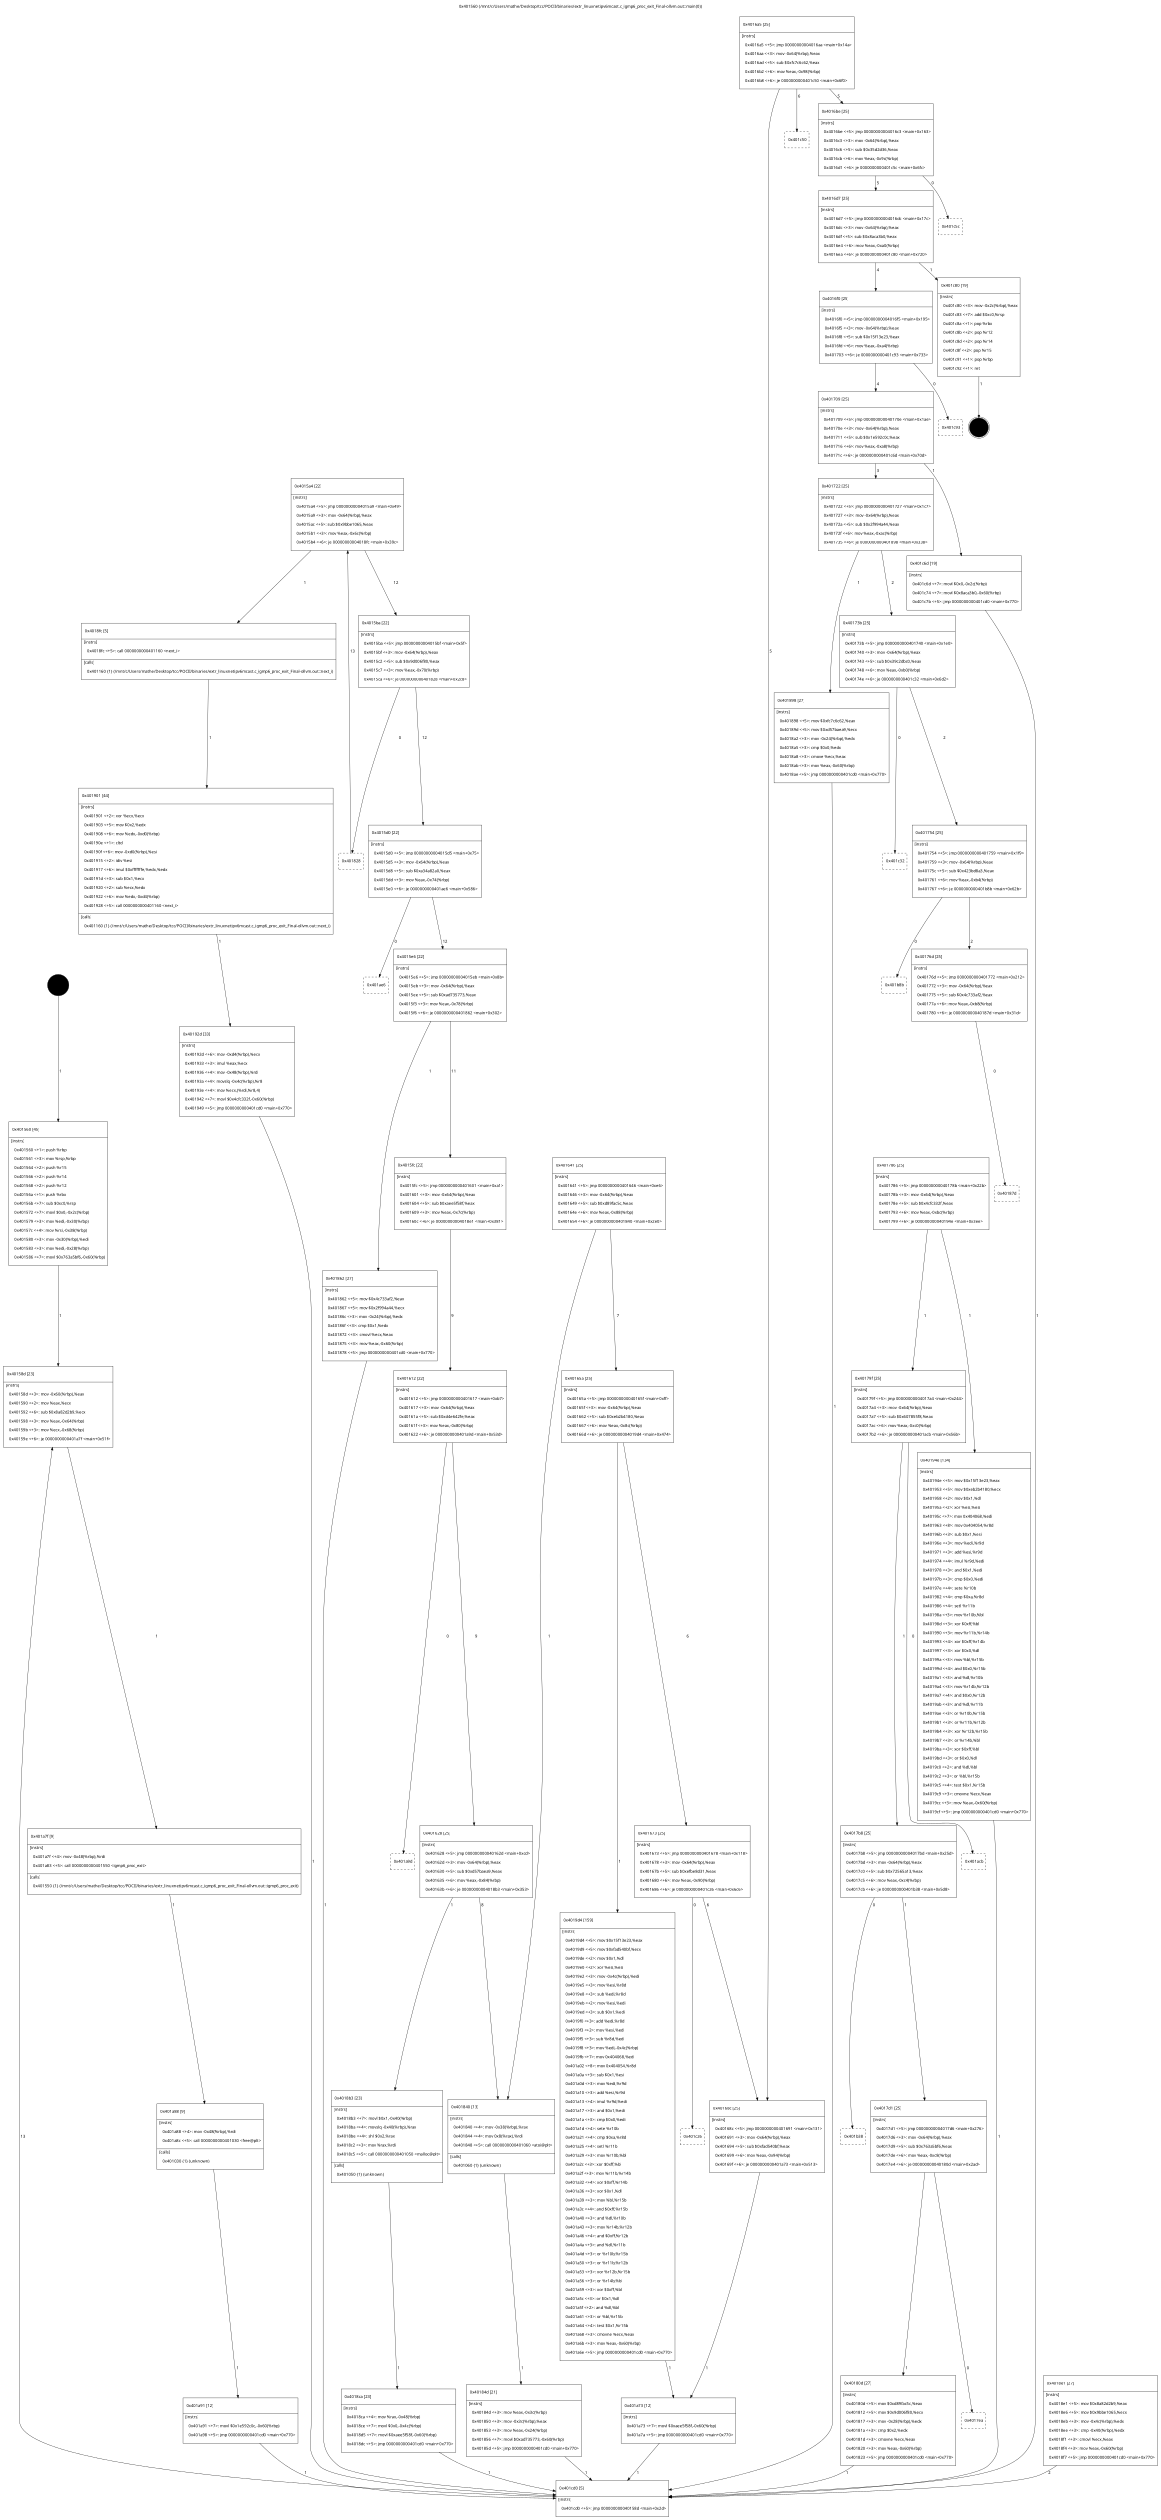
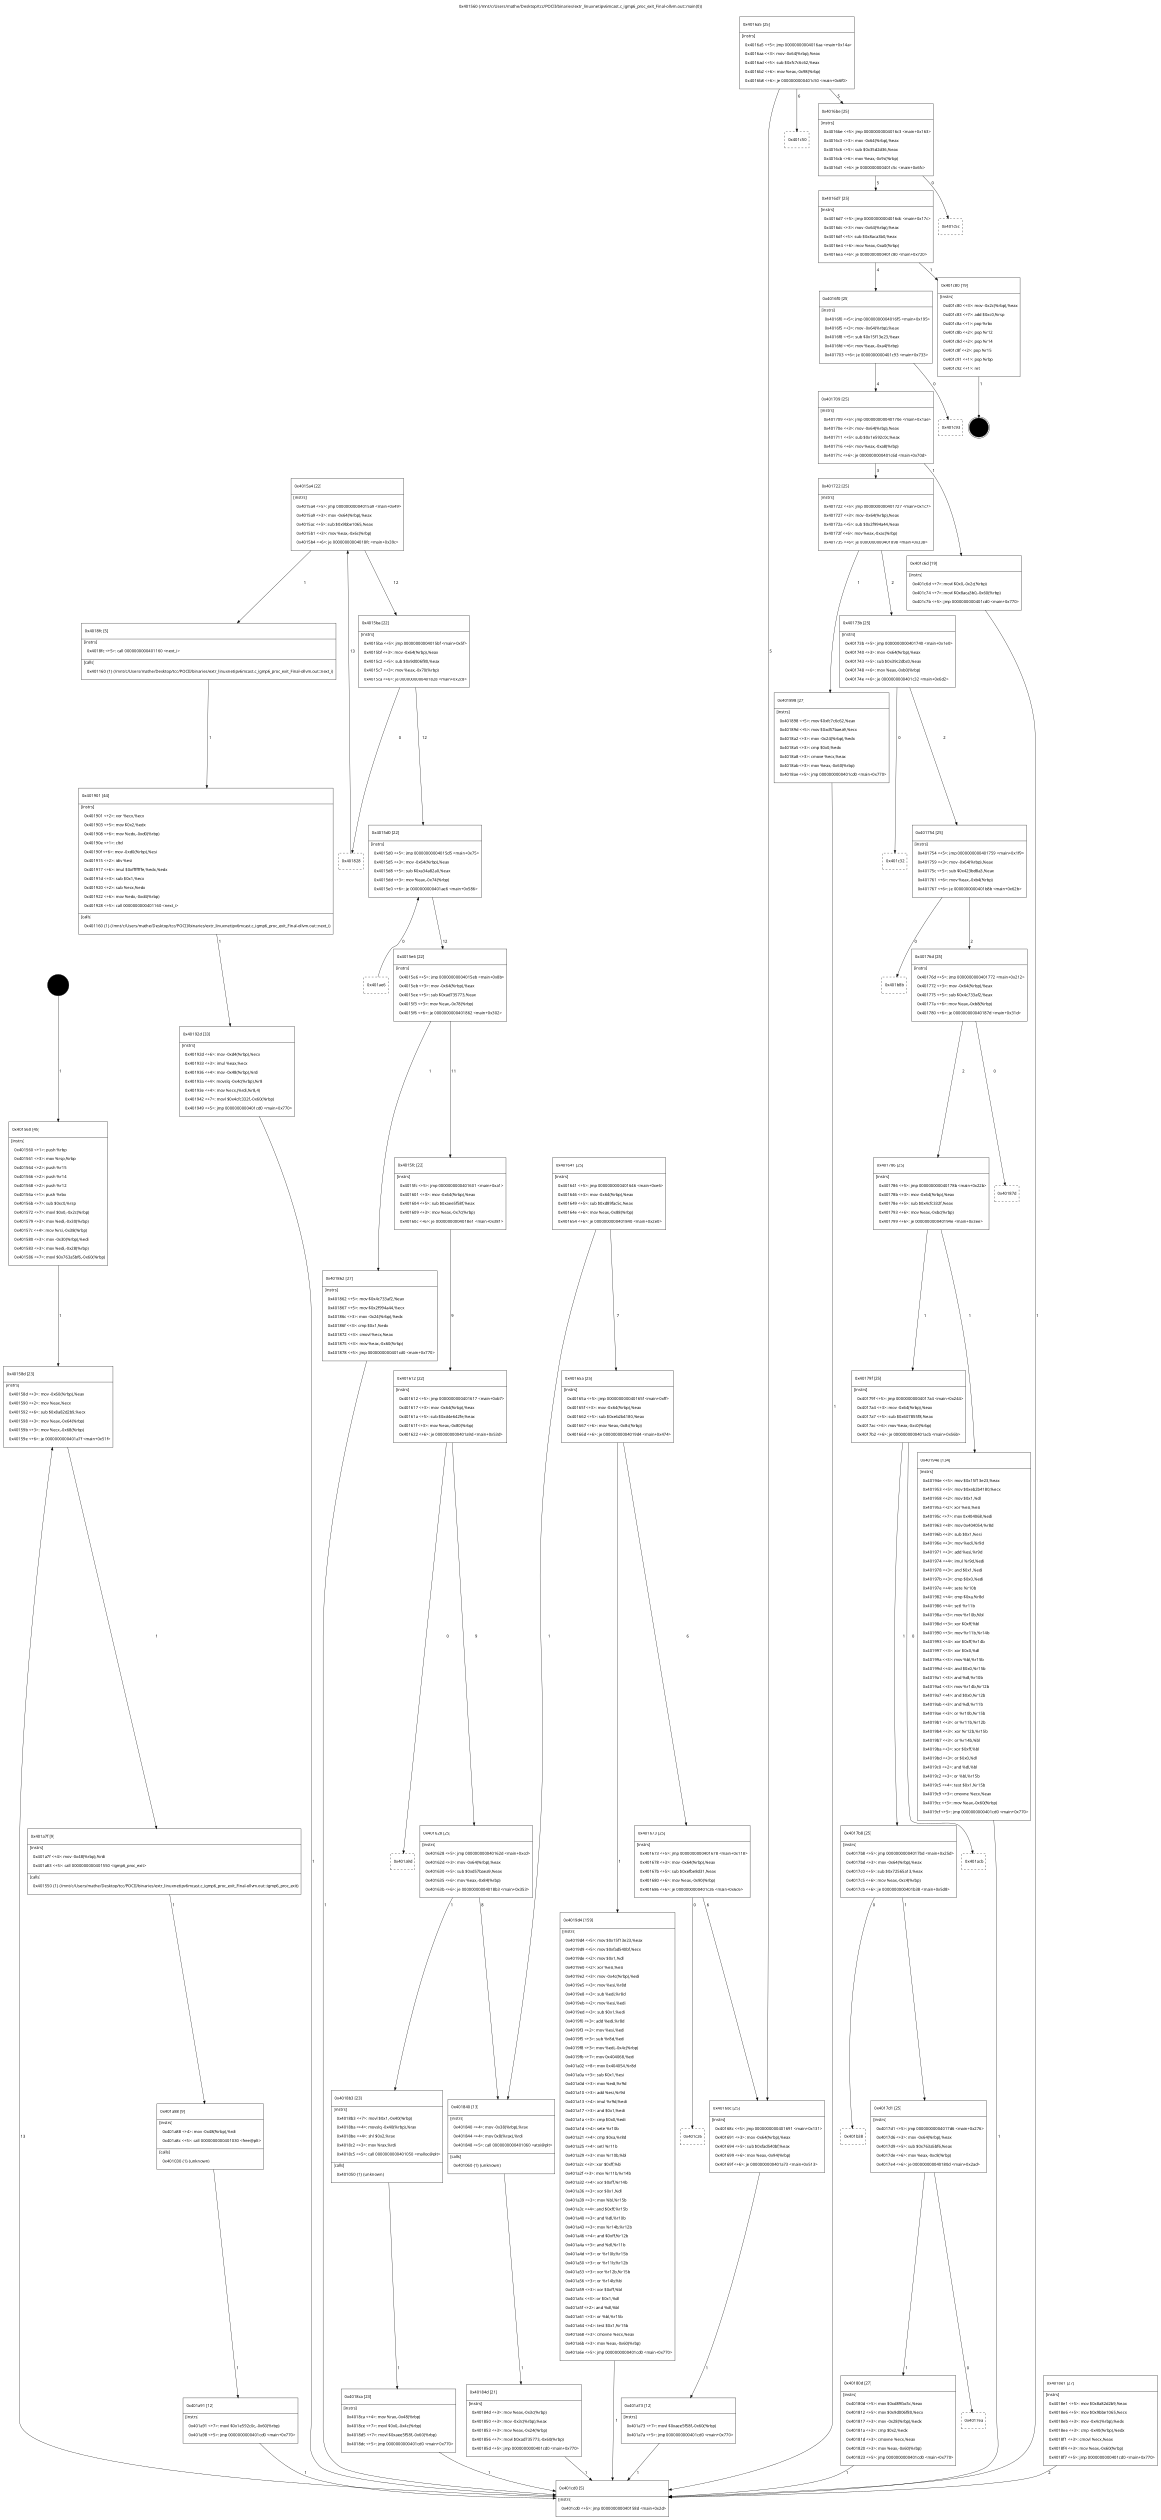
(396, 936) -> (401, 940)
none -> (951, 1088)
(669, 2378) -> (613, 2419)
